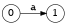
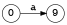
(55, 13) -> (55, 13)
